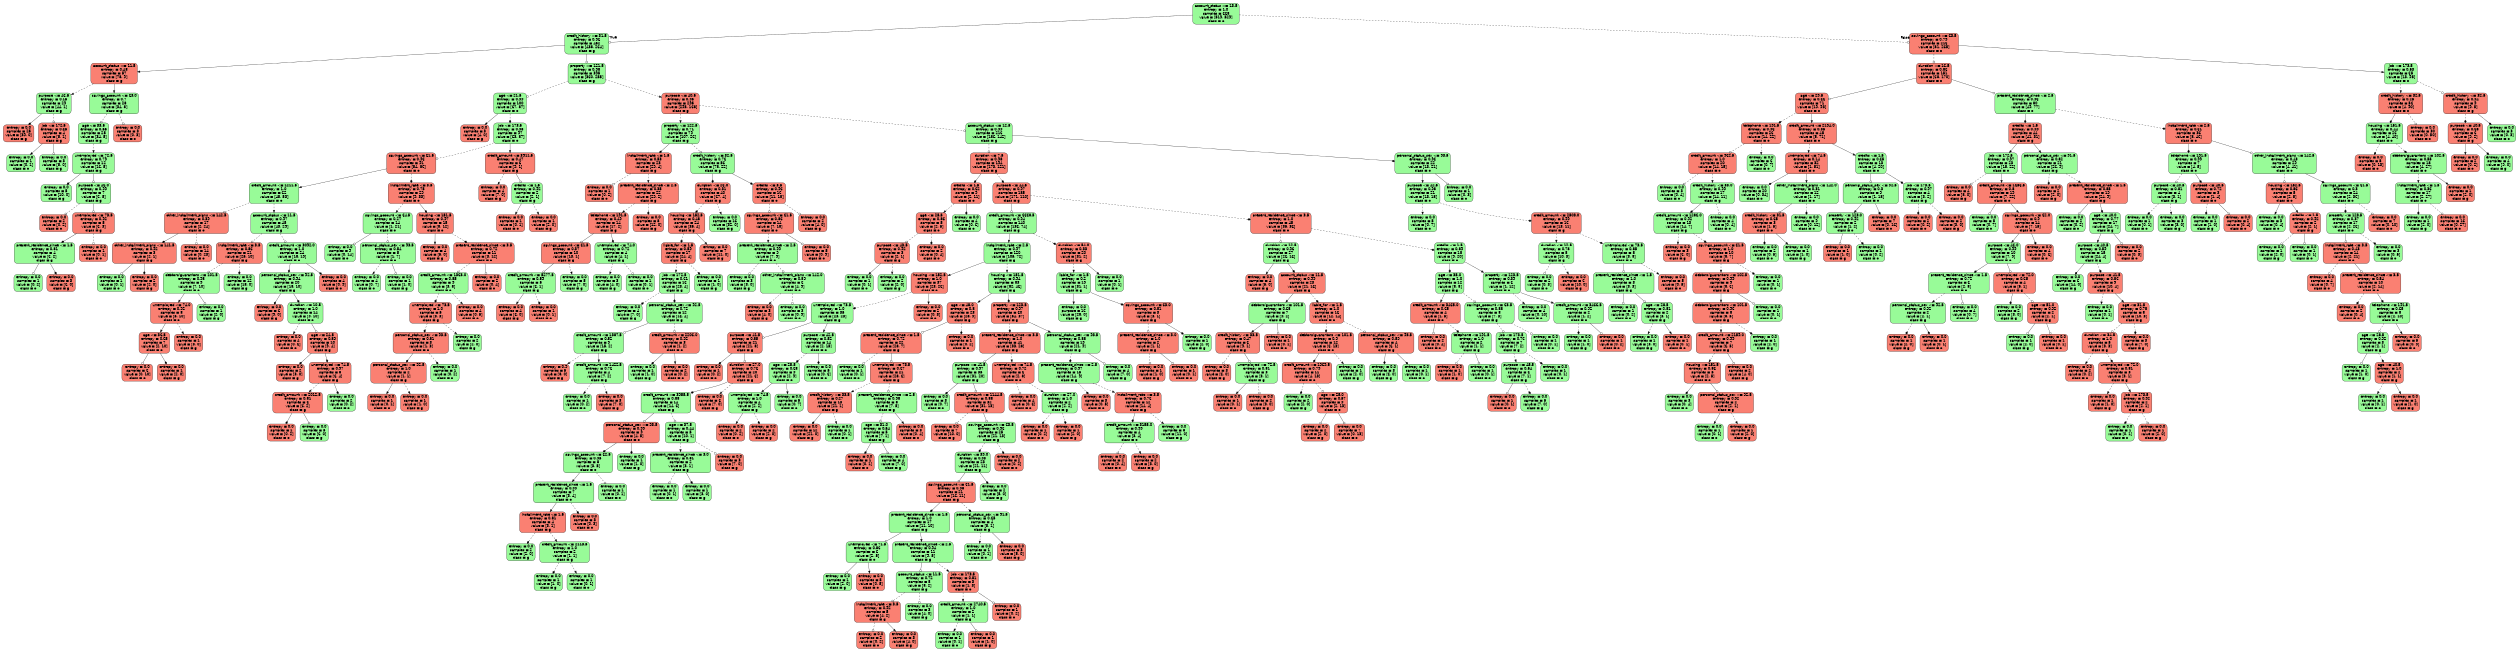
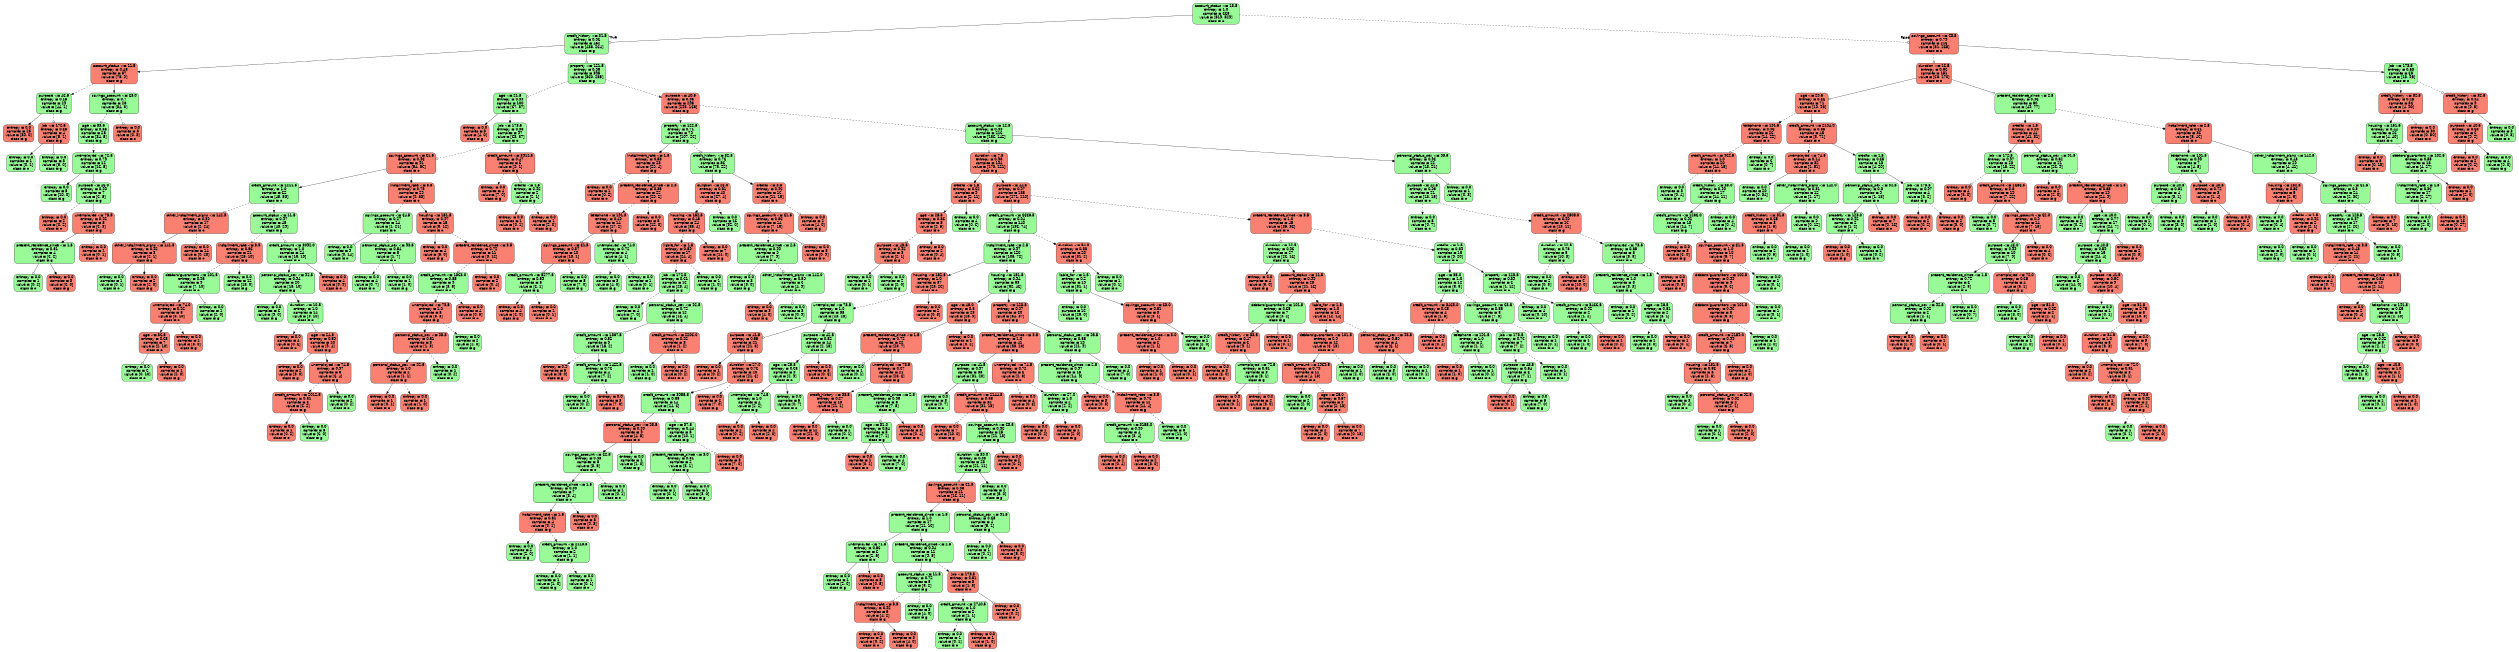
(269, 313) -> (269, 313)
(137, 373) -> (137, 373)
(819, 373) -> (819, 373)
